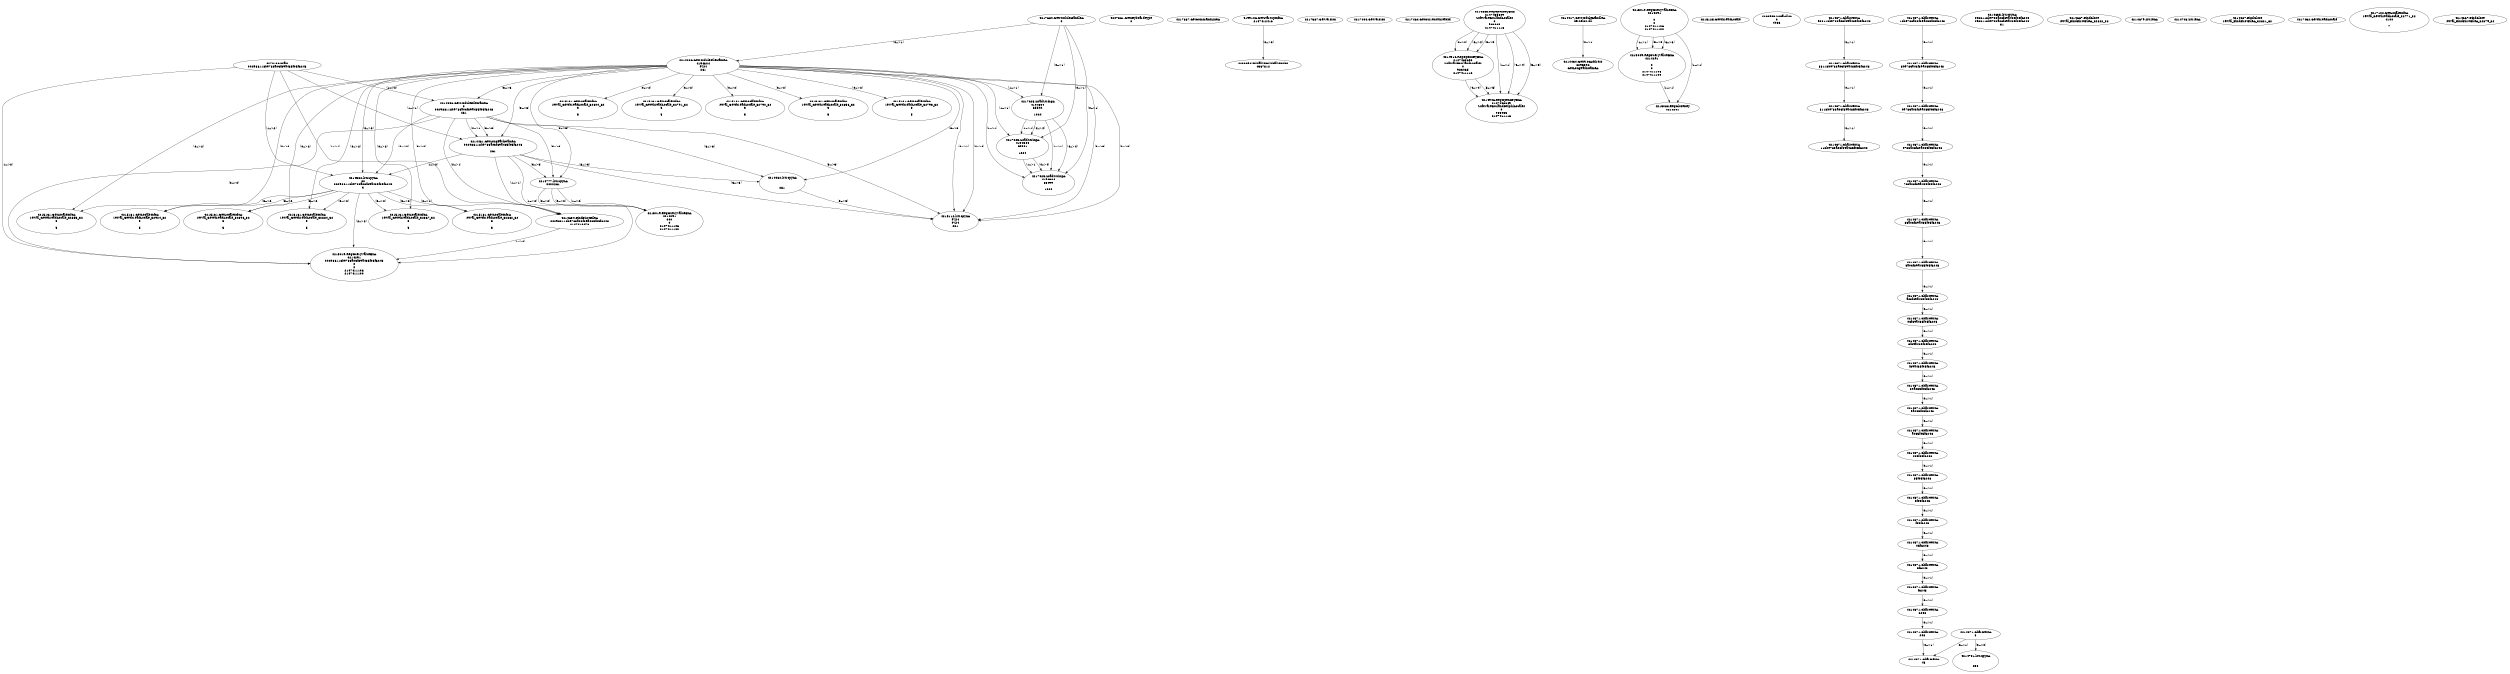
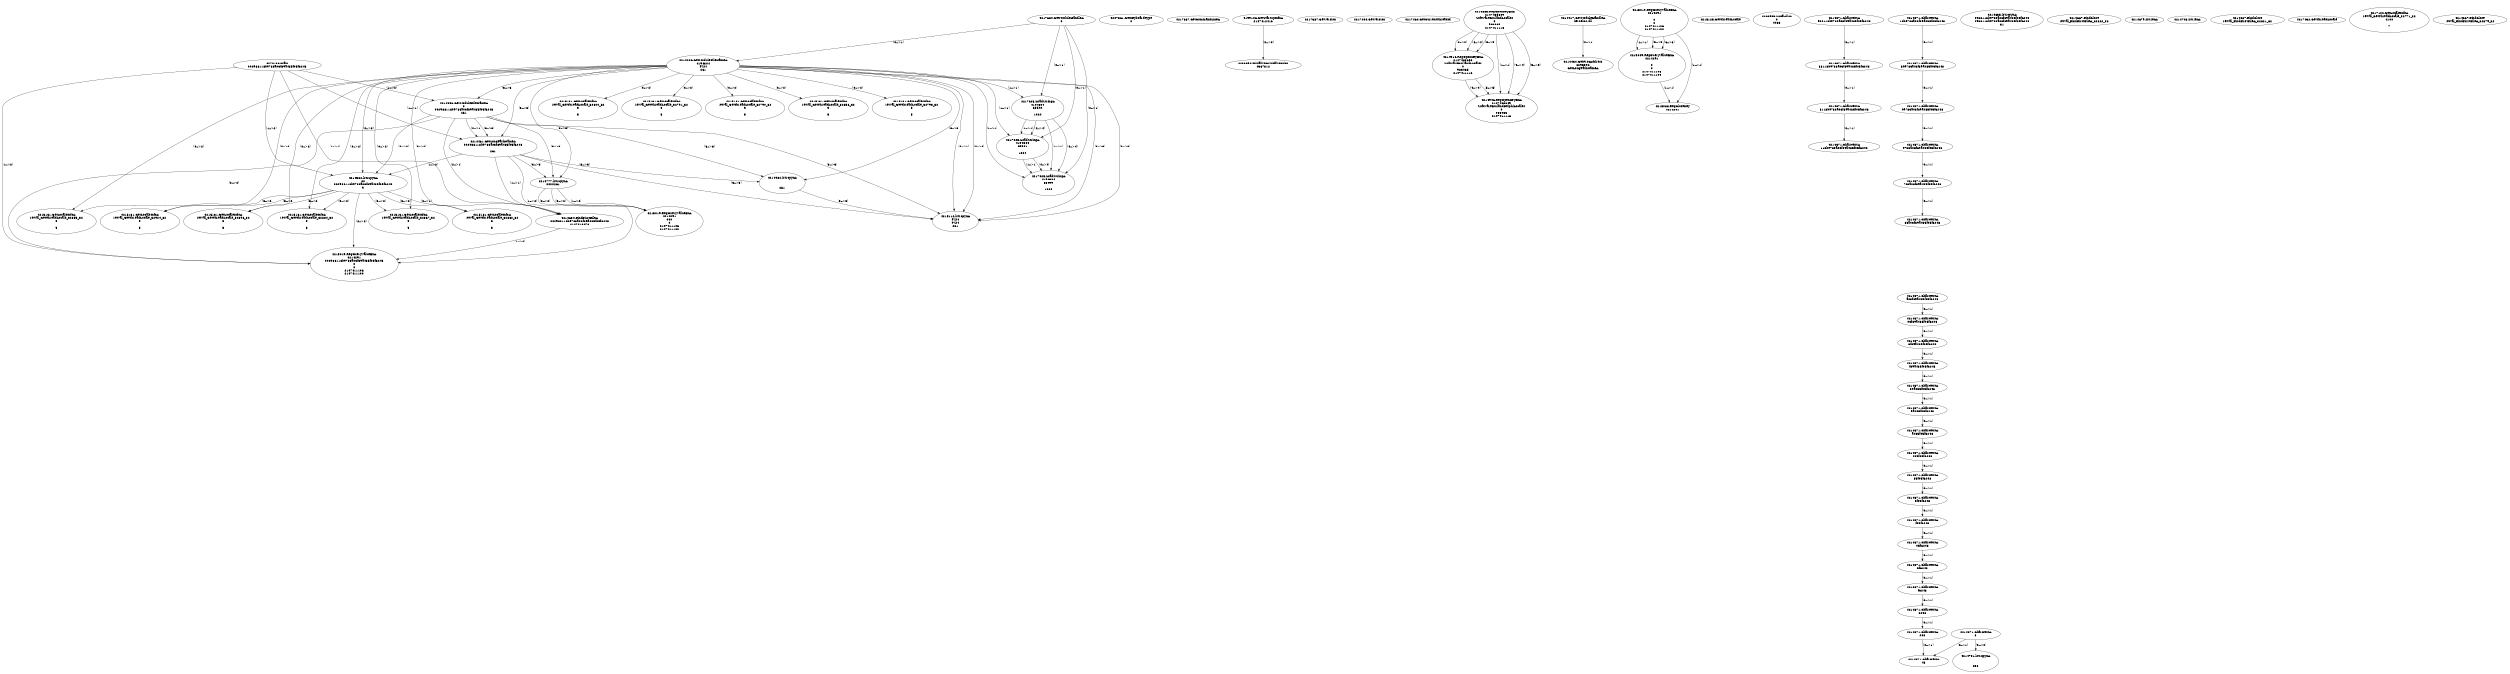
(1922, 264) -> none
